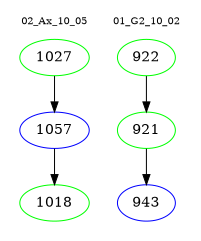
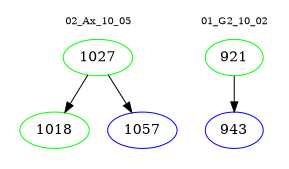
(146, 58) -> none
(55, 162) -> (79, 89)
